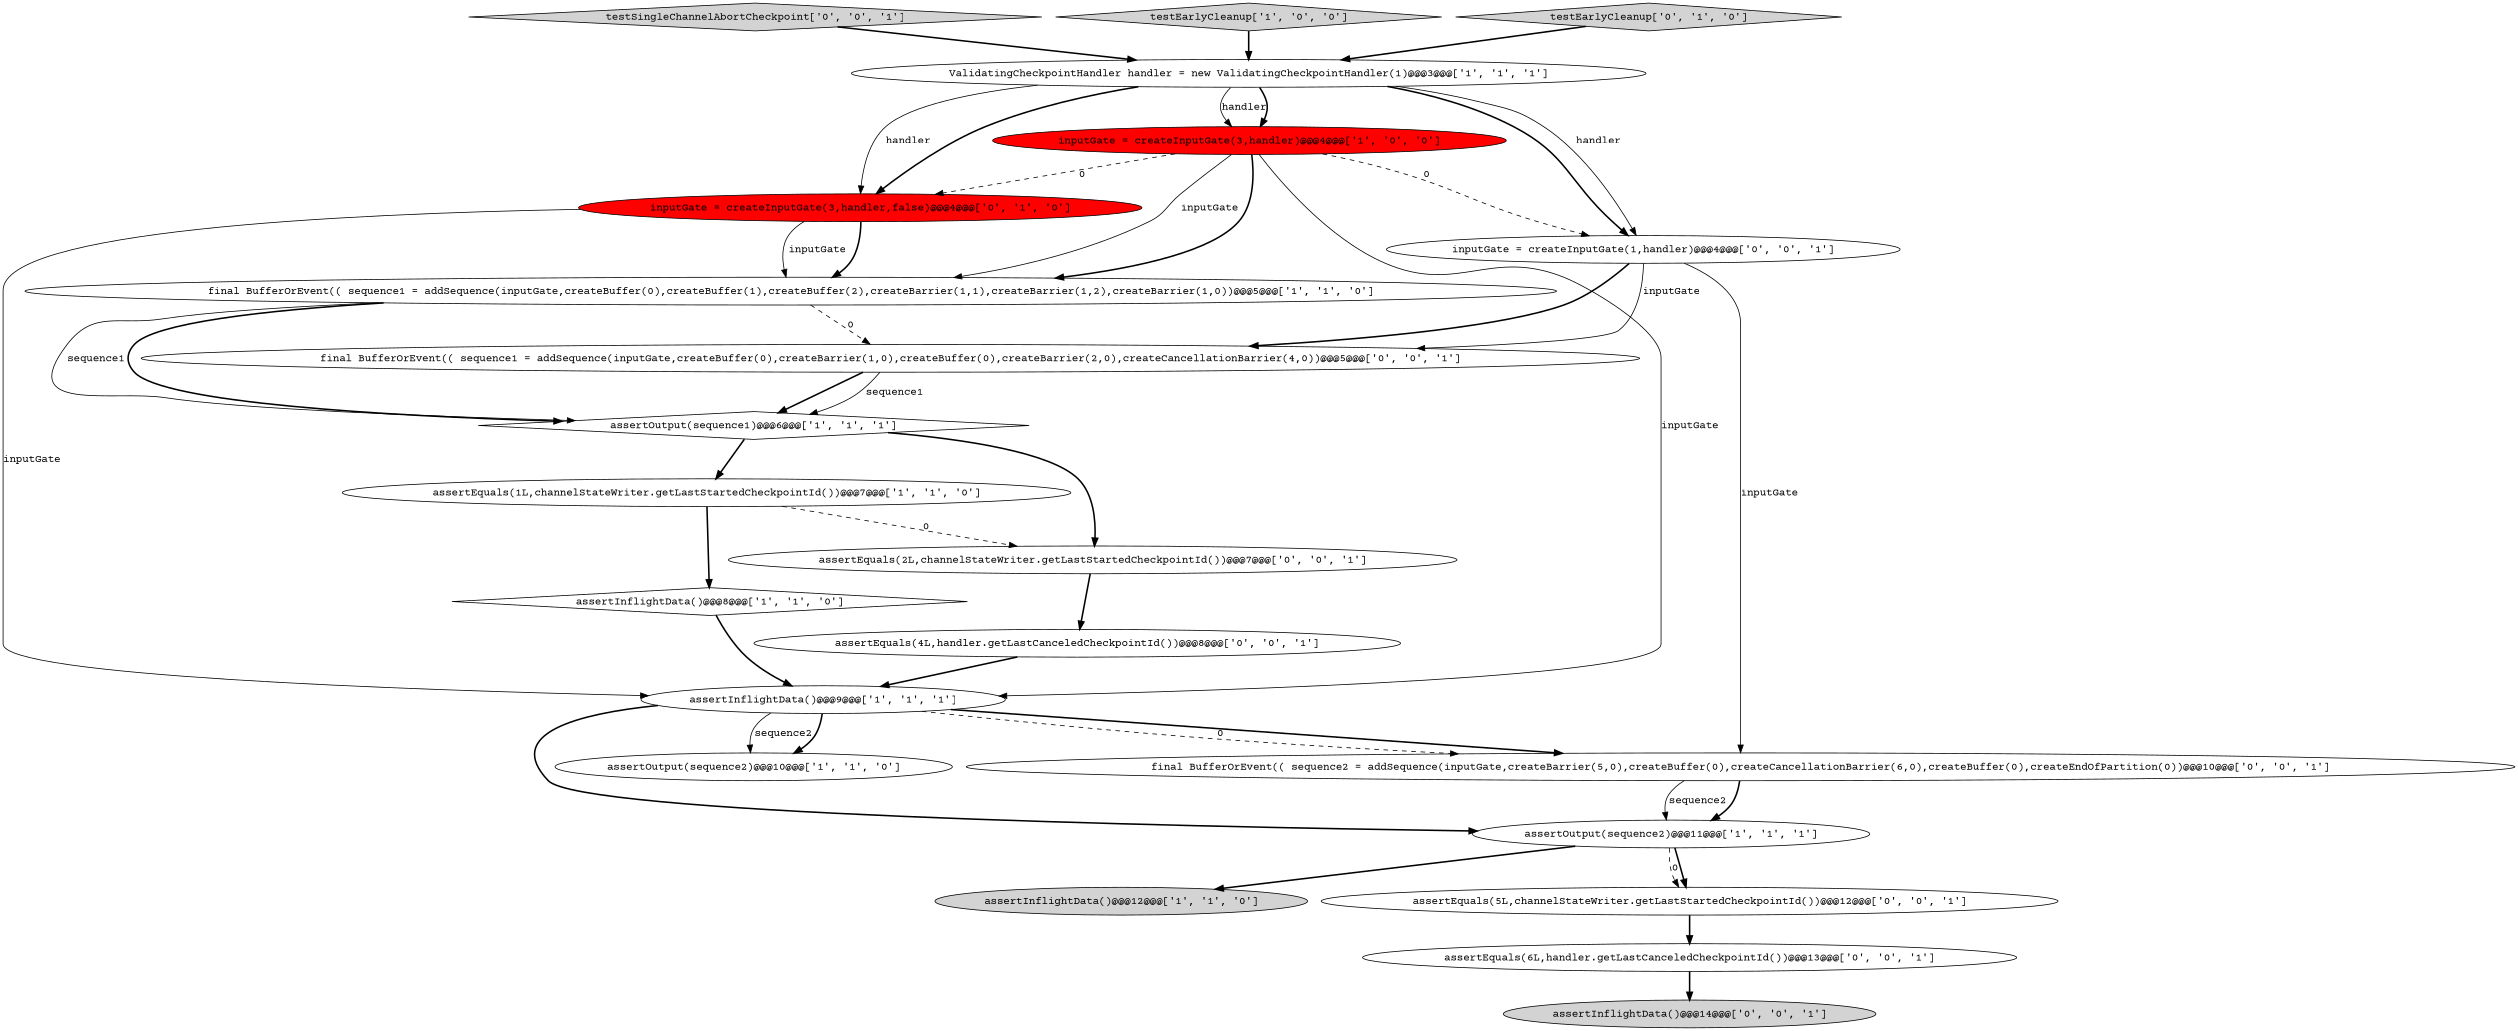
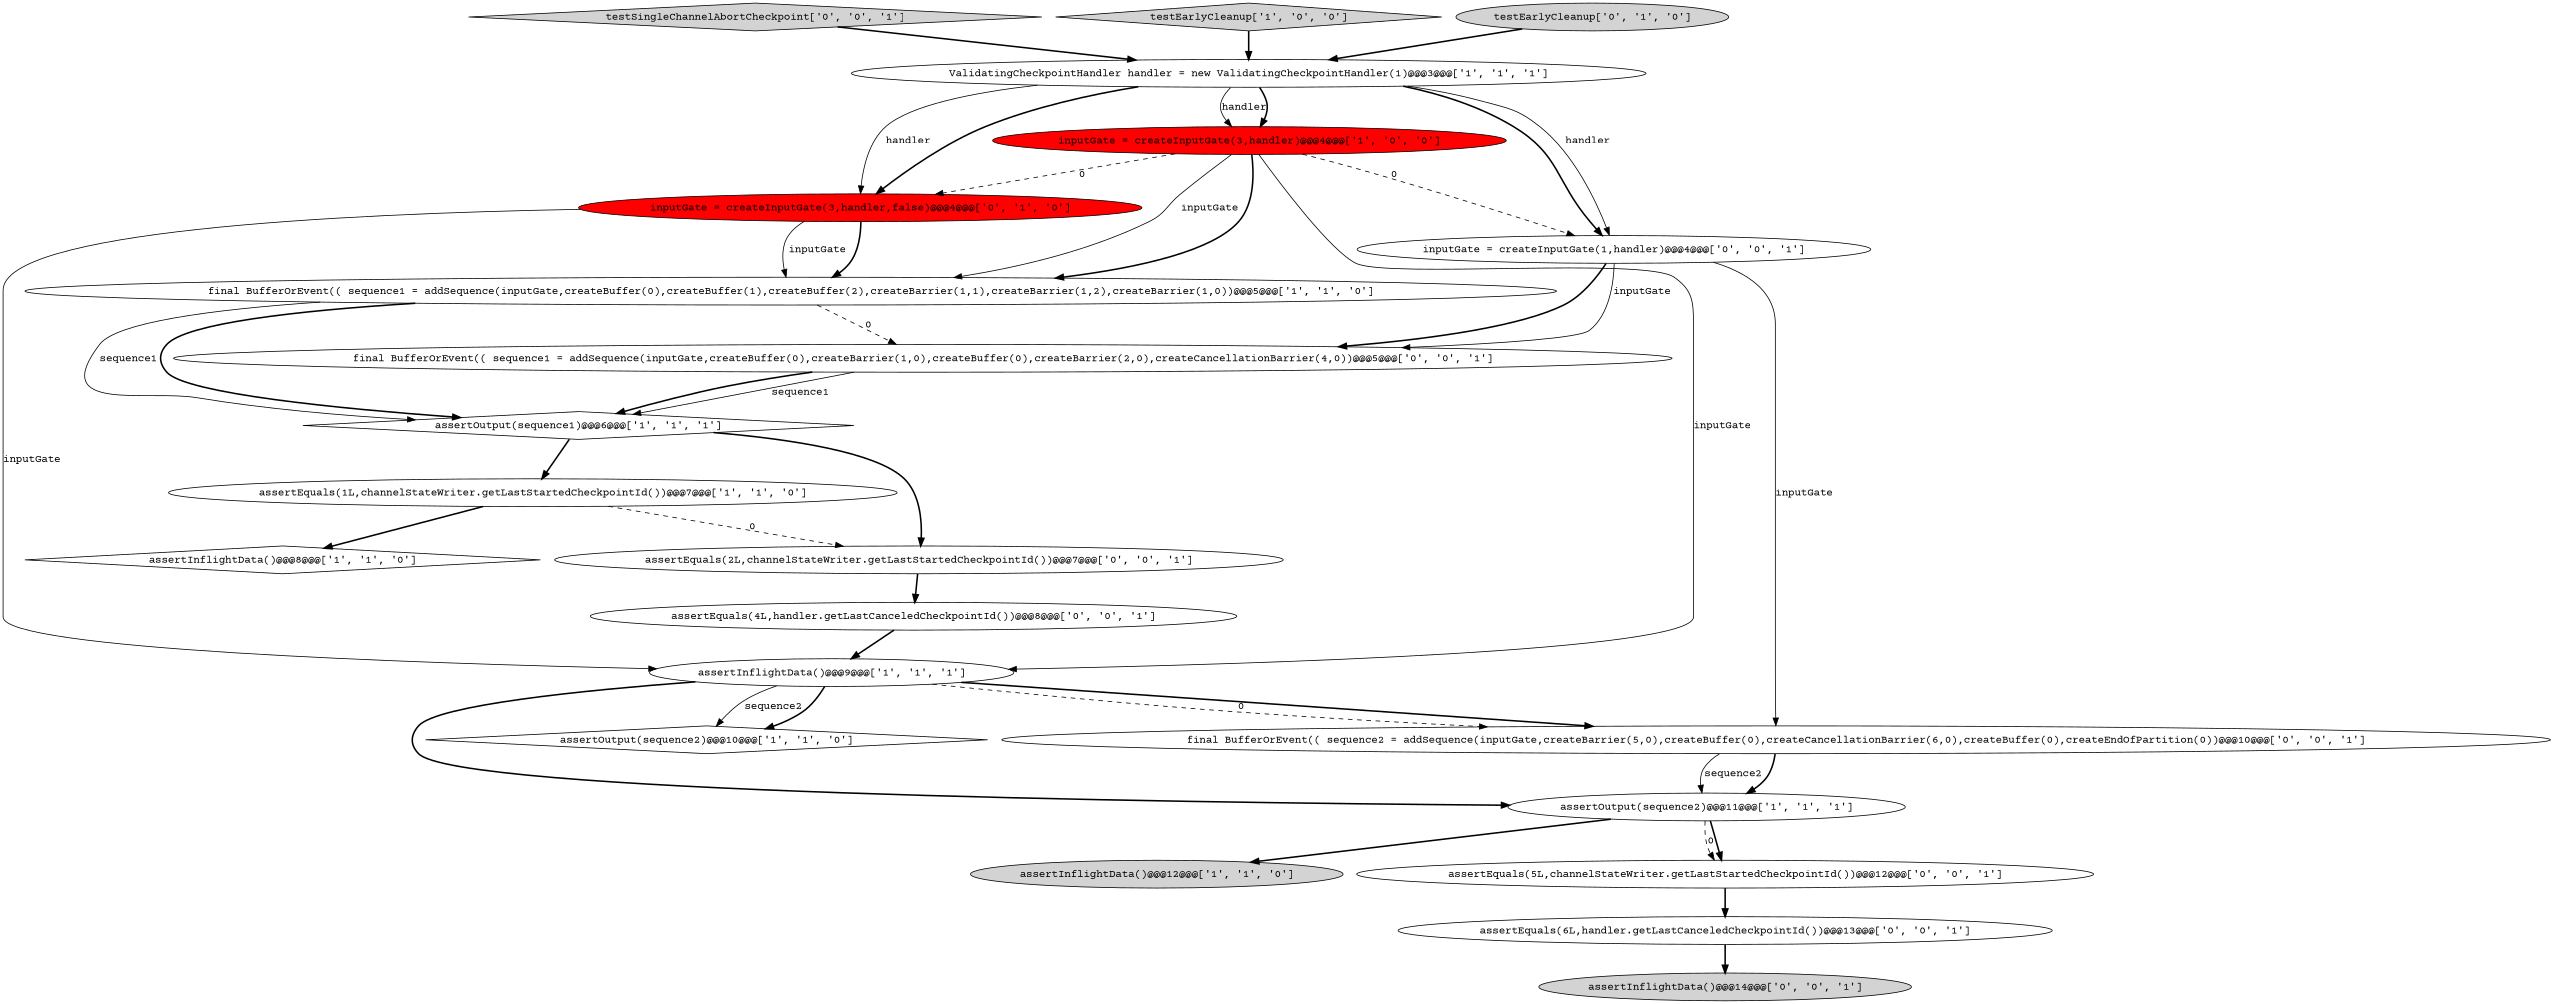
(1649, 17) -> (1592, 17)
(744, 655) -> none
(754, 767) -> (707, 740)
